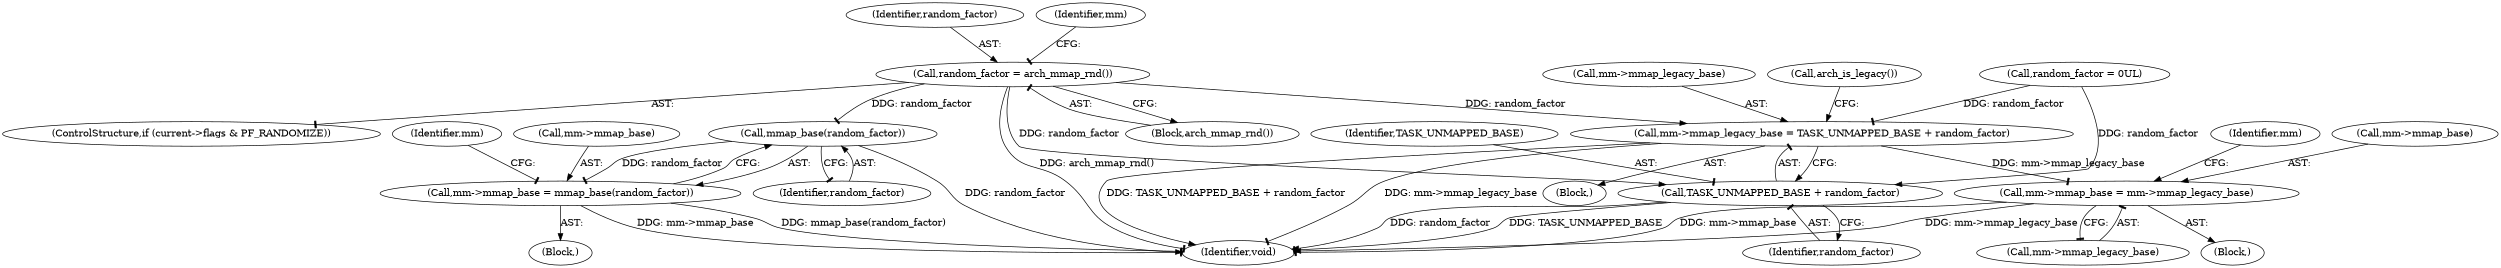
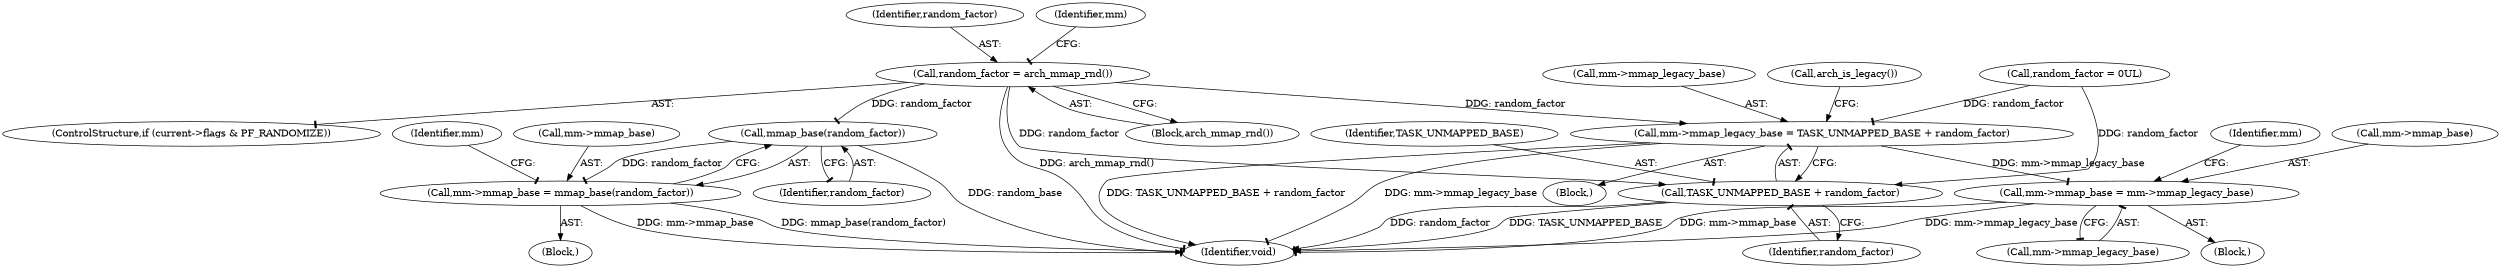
(1089, 114) -> (1089, 114)
(1015, 193) -> (1015, 193)
